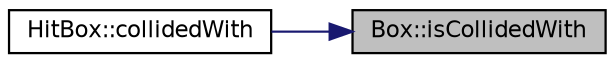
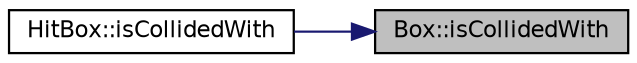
(140, 32) -> (151, 32)
